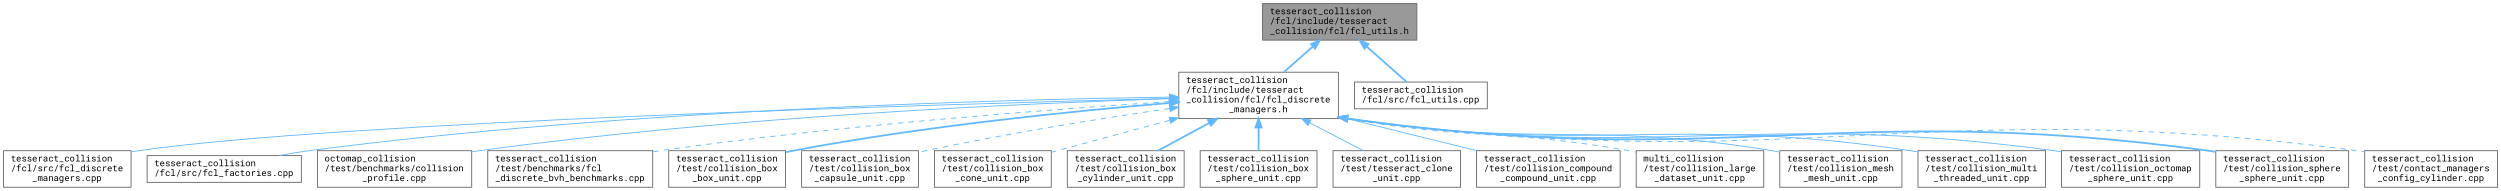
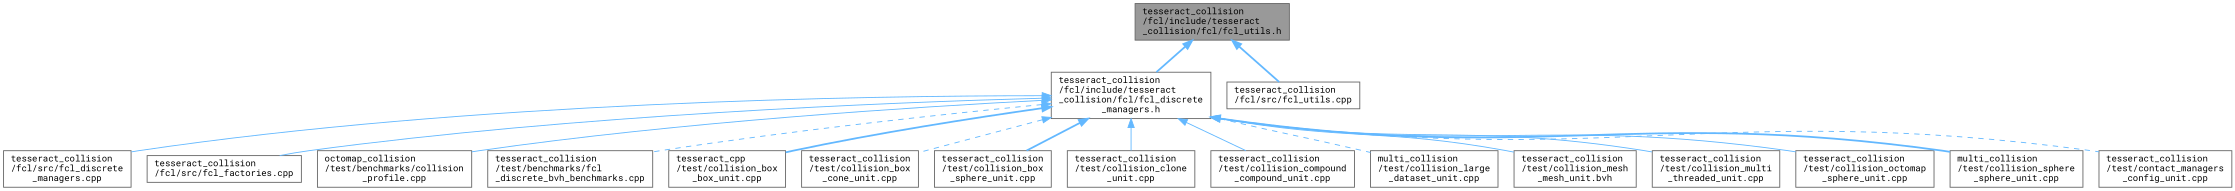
(727, 169) -> (727, 169)
(860, 169) -> none
(1126, 169) -> none
(1397, 169) -> (1131, 169)
(1841, 169) -> (1575, 169)
(2282, 169) -> (2017, 169)
(2431, 169) -> (2165, 169)
